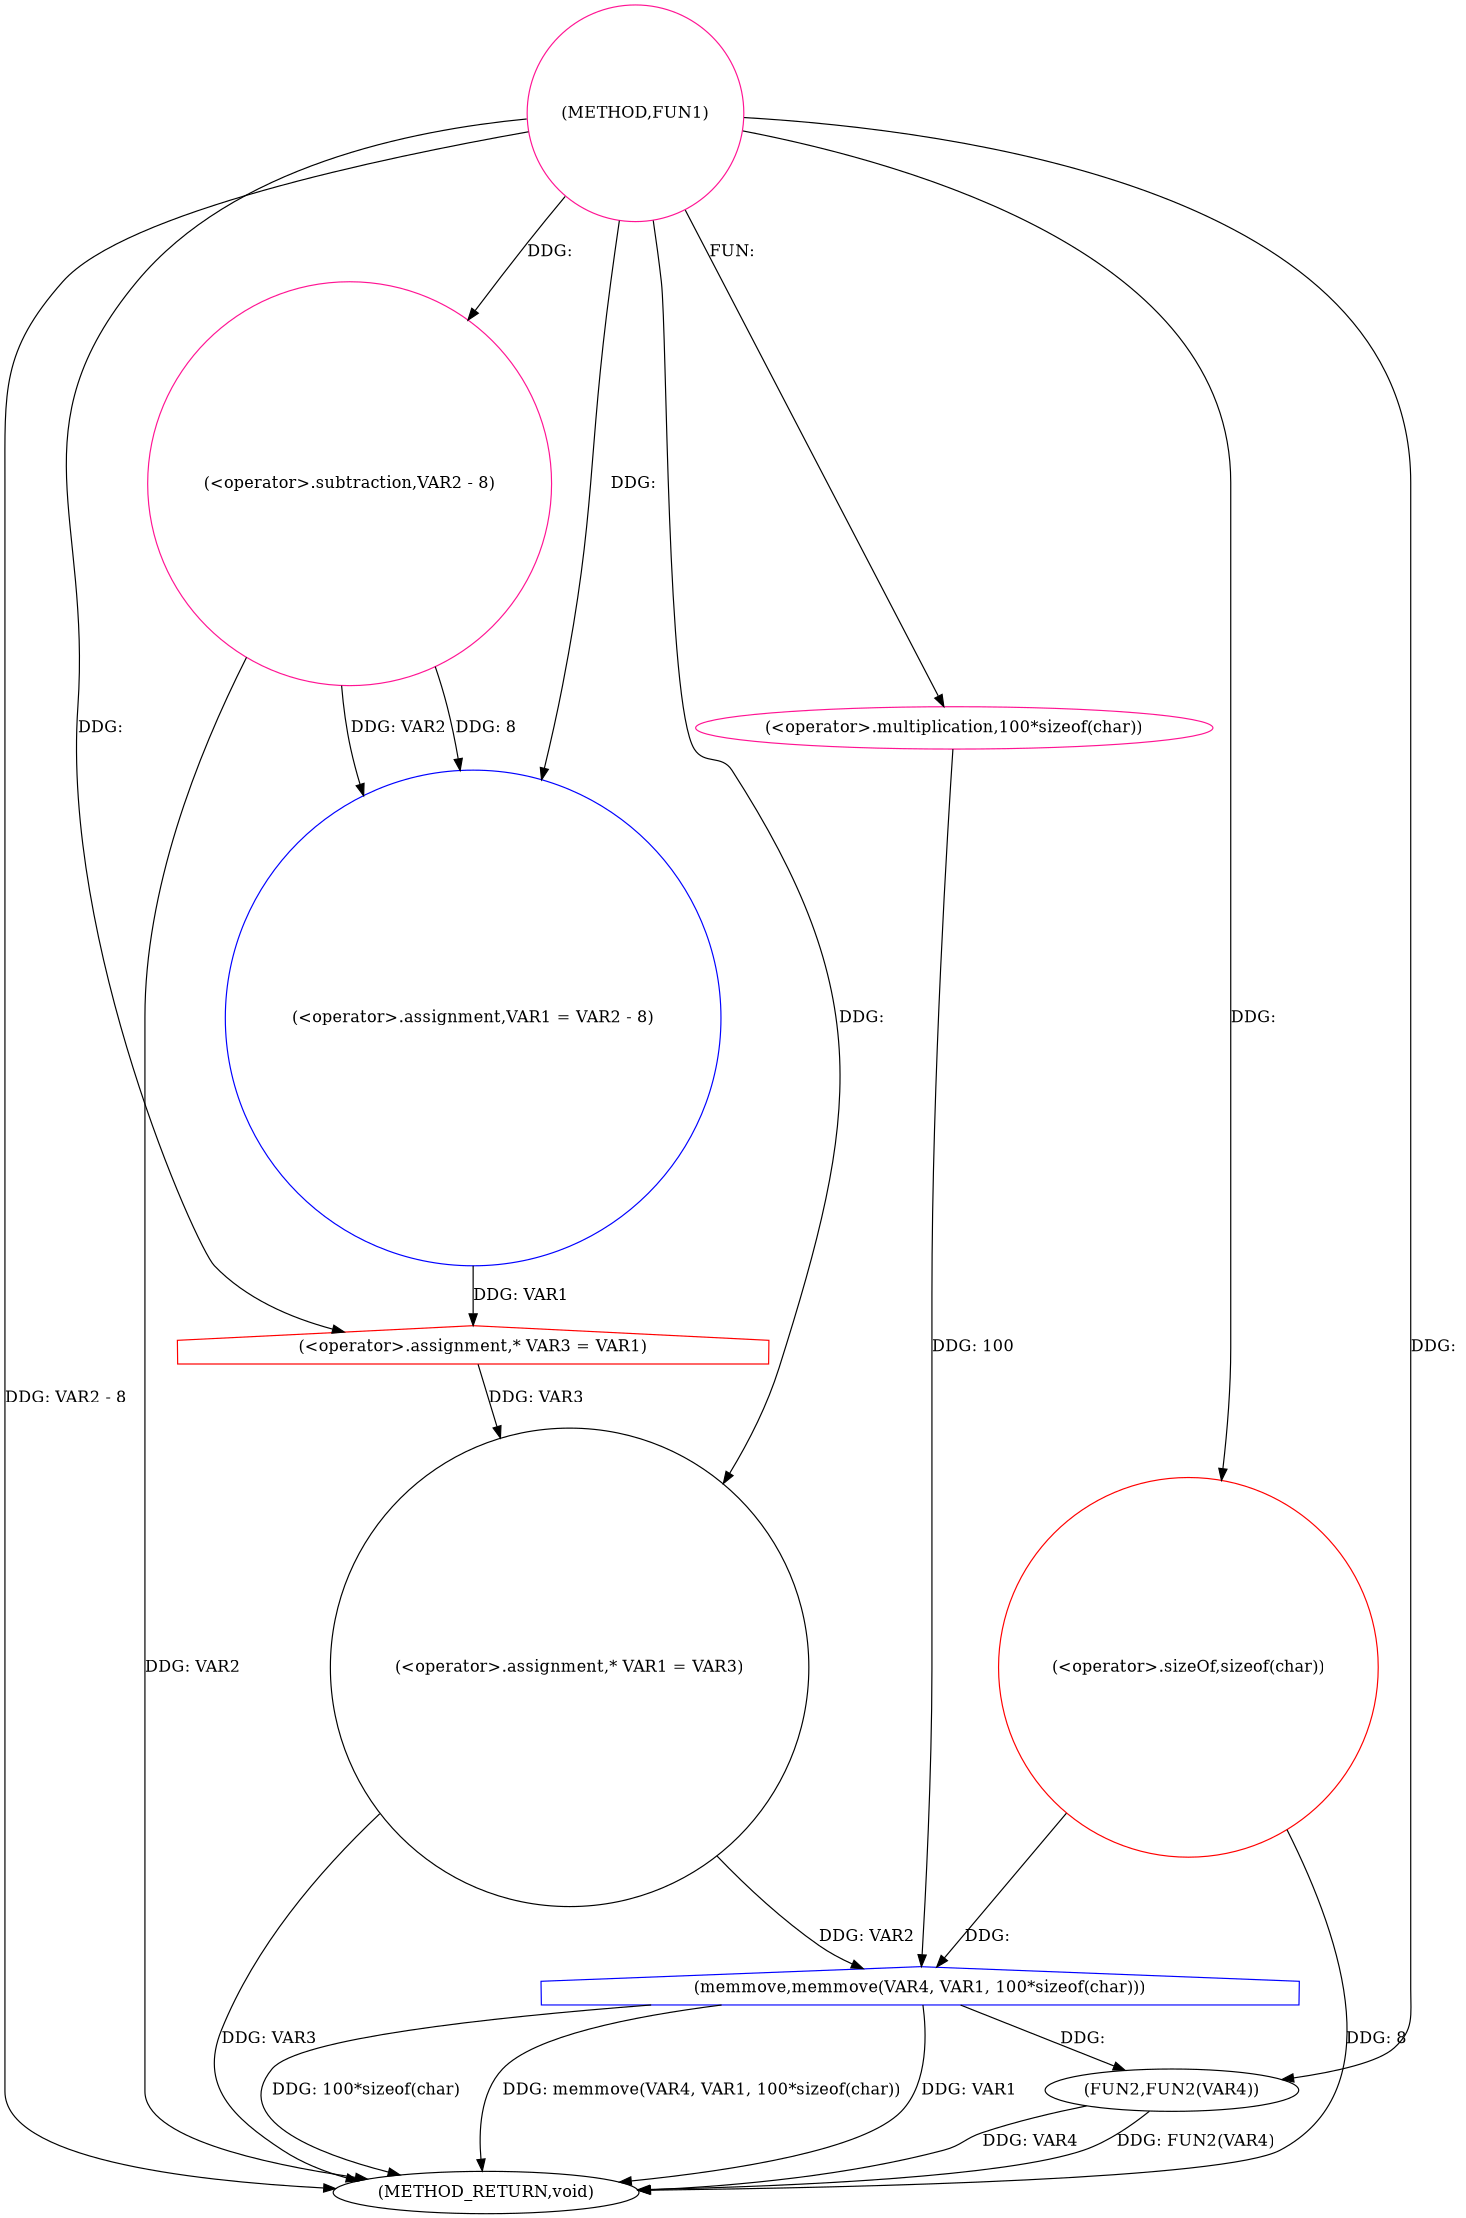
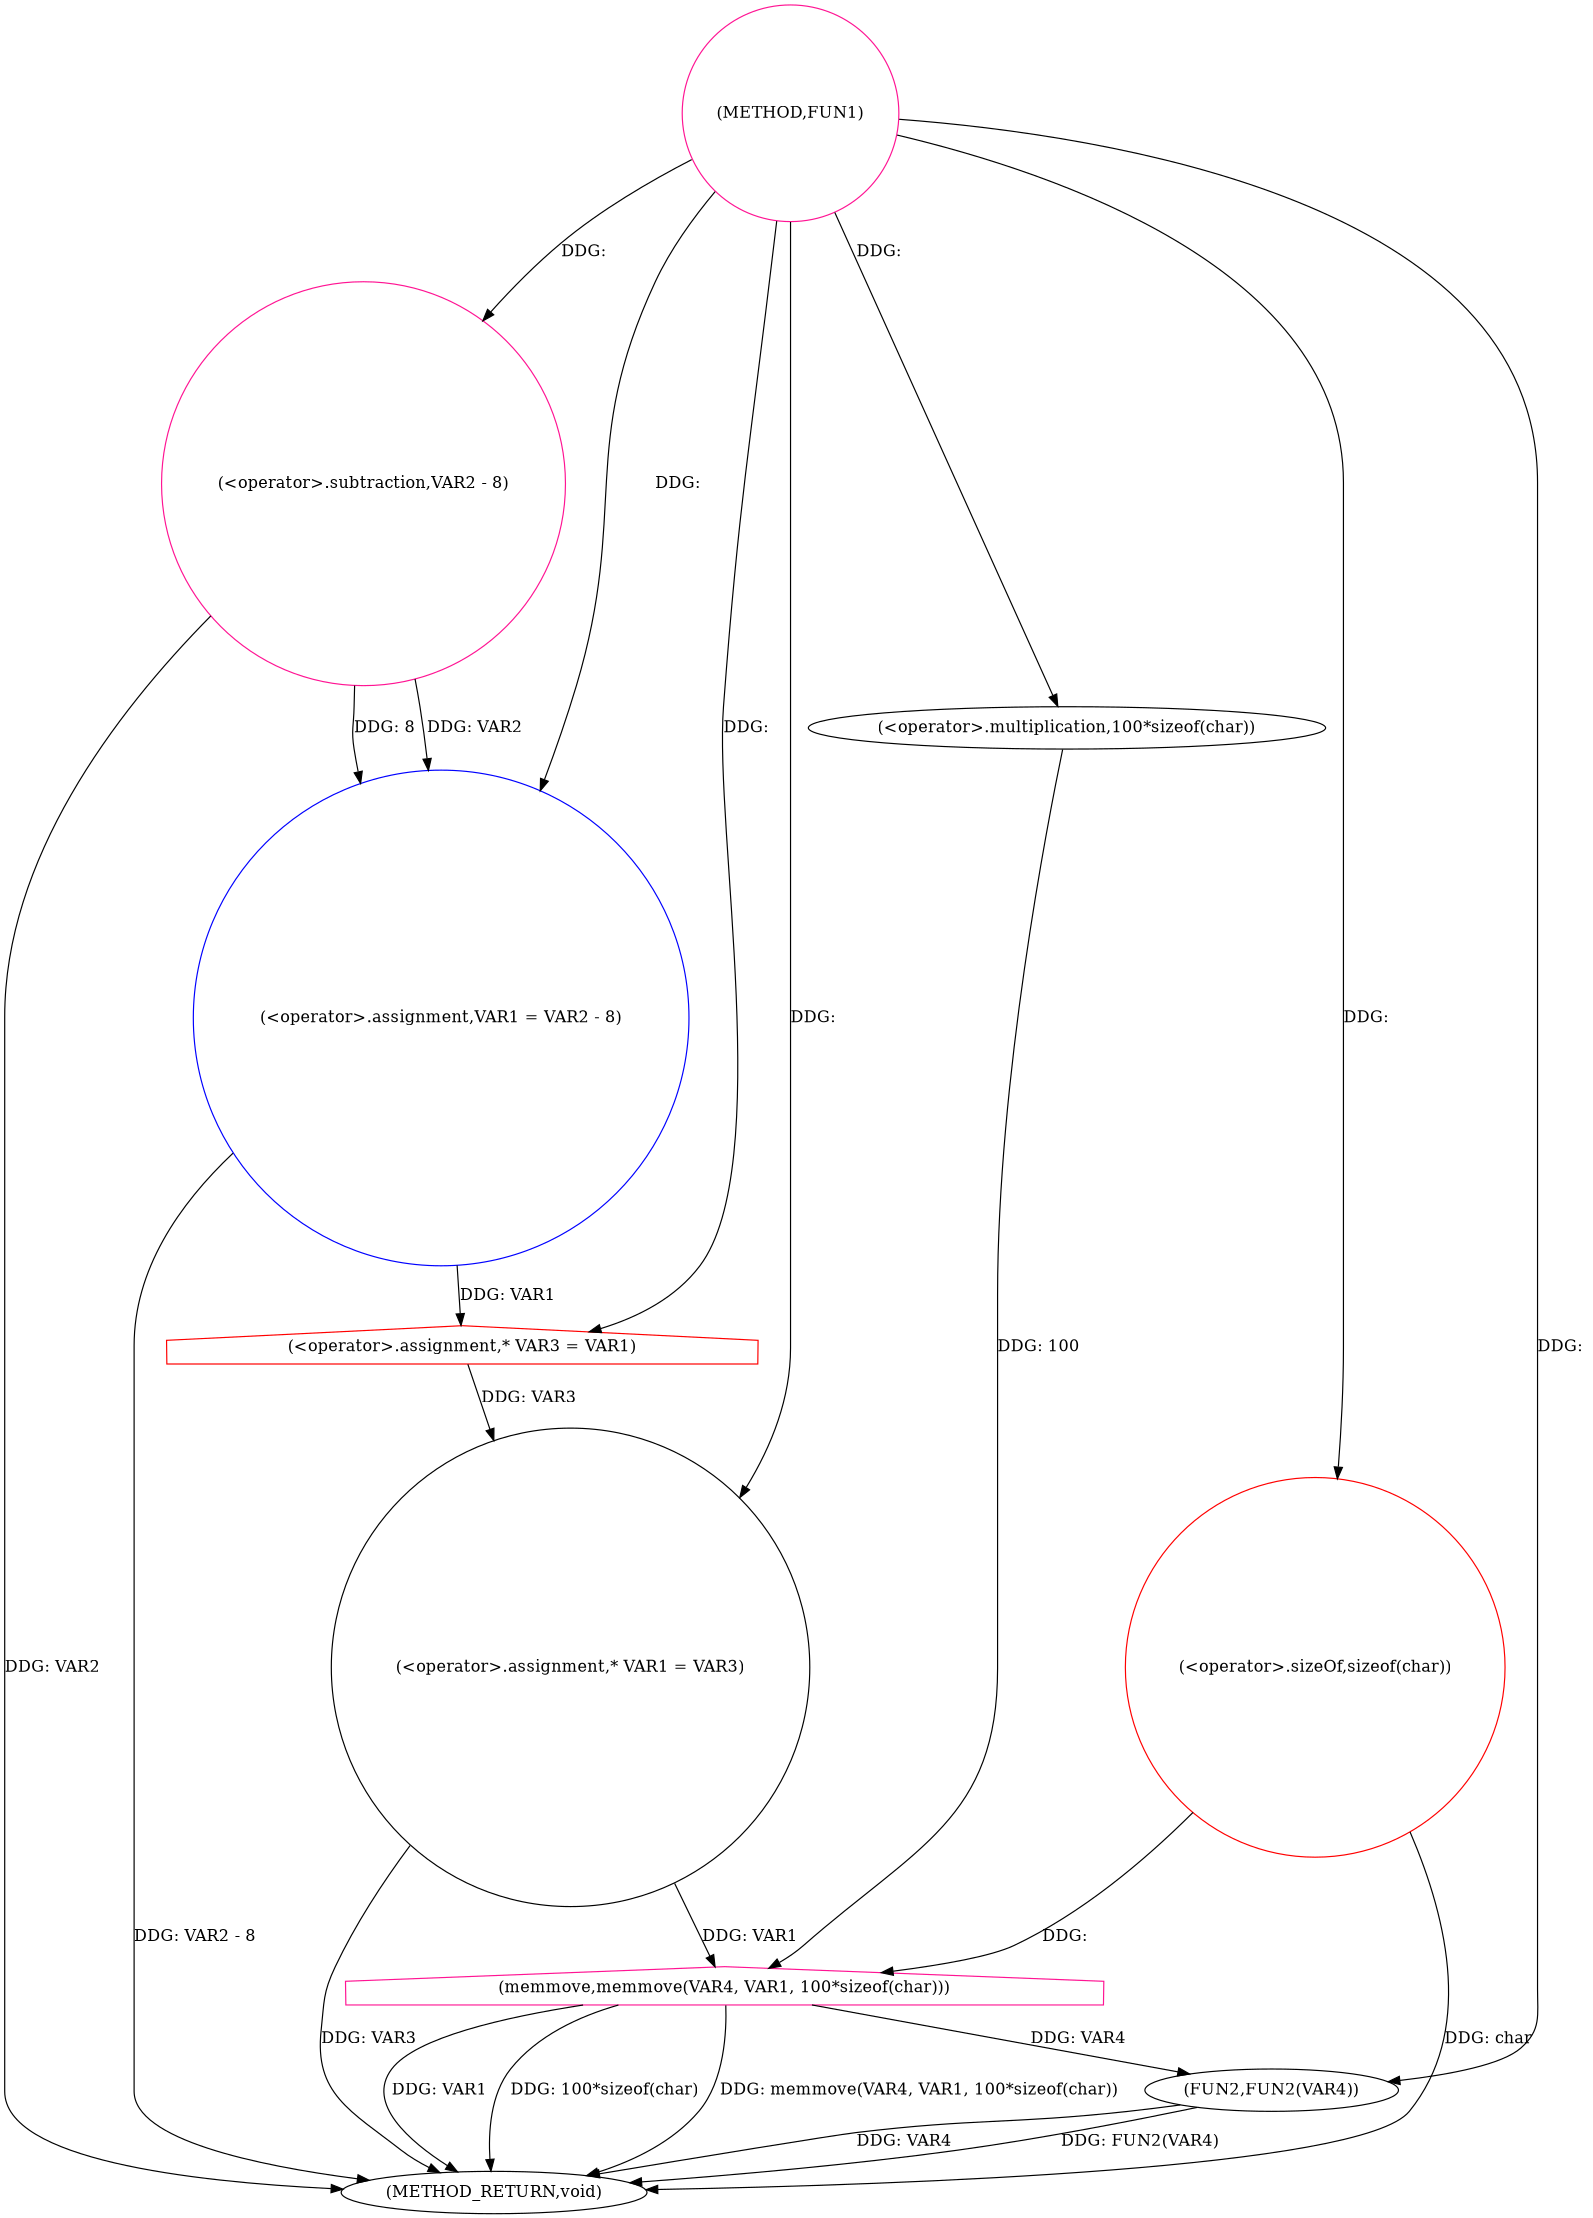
(735, 252) -> (882, 252)
(954, 728) -> (1067, 728)
(5, 1107) -> (134, 1733)
(867, 1937) -> (751, 1937)
(920, 1988) -> (725, 1988)
(1085, 2039) -> (1079, 2039)
(1377, 2039) -> (1489, 2039)
